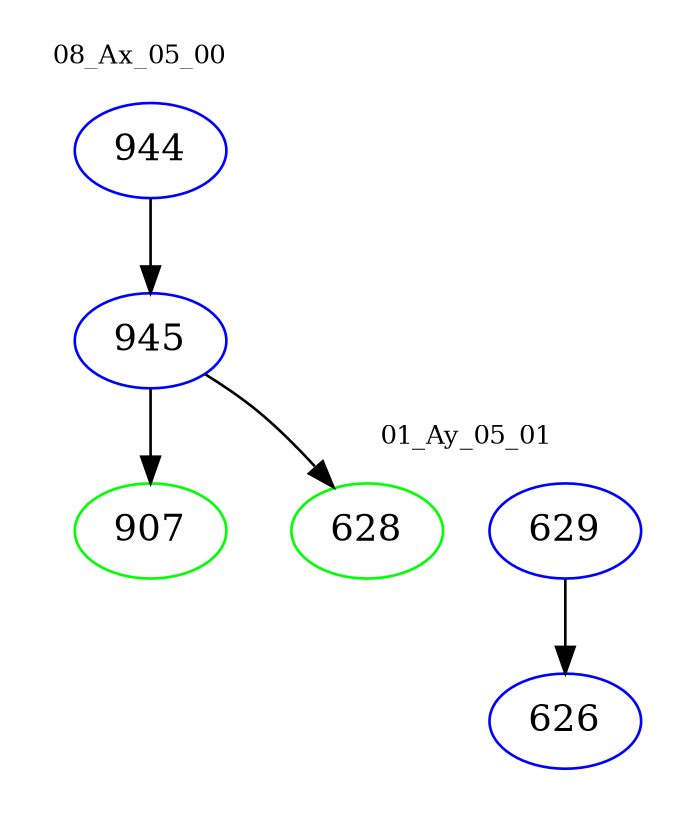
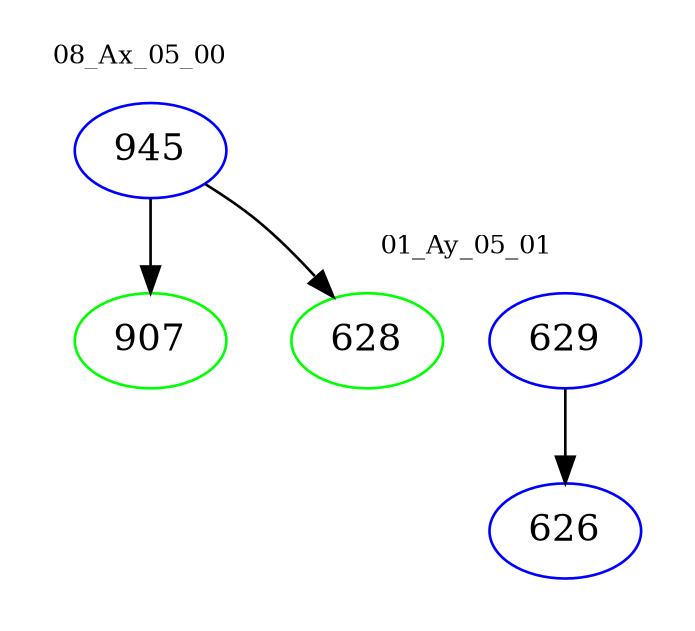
(151, 151) -> none
